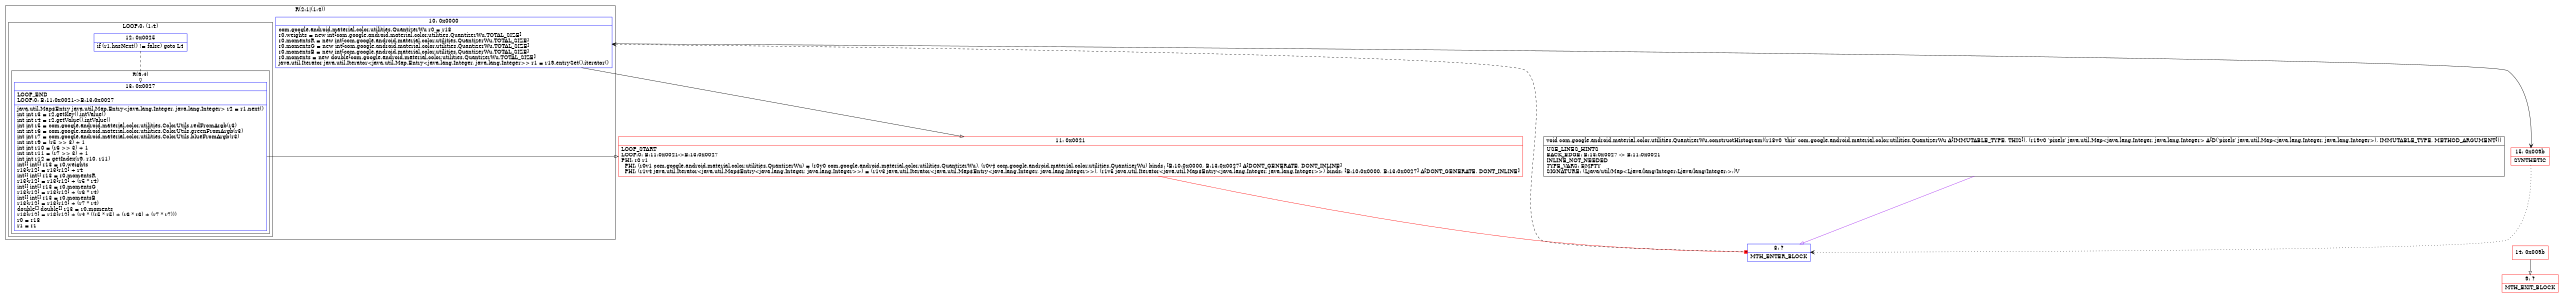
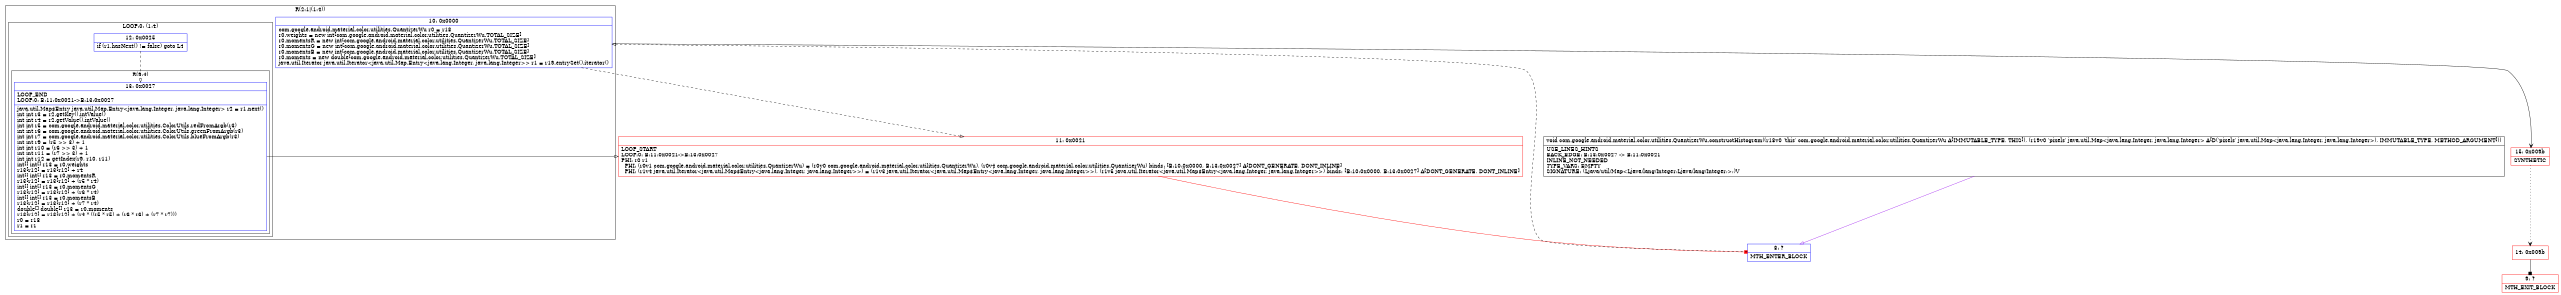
(1262, 55) -> (1262, 55)
(771, 102) -> (771, 102)
(2202, 250) -> (2530, 204)
(2530, 265) -> (2530, 265)
